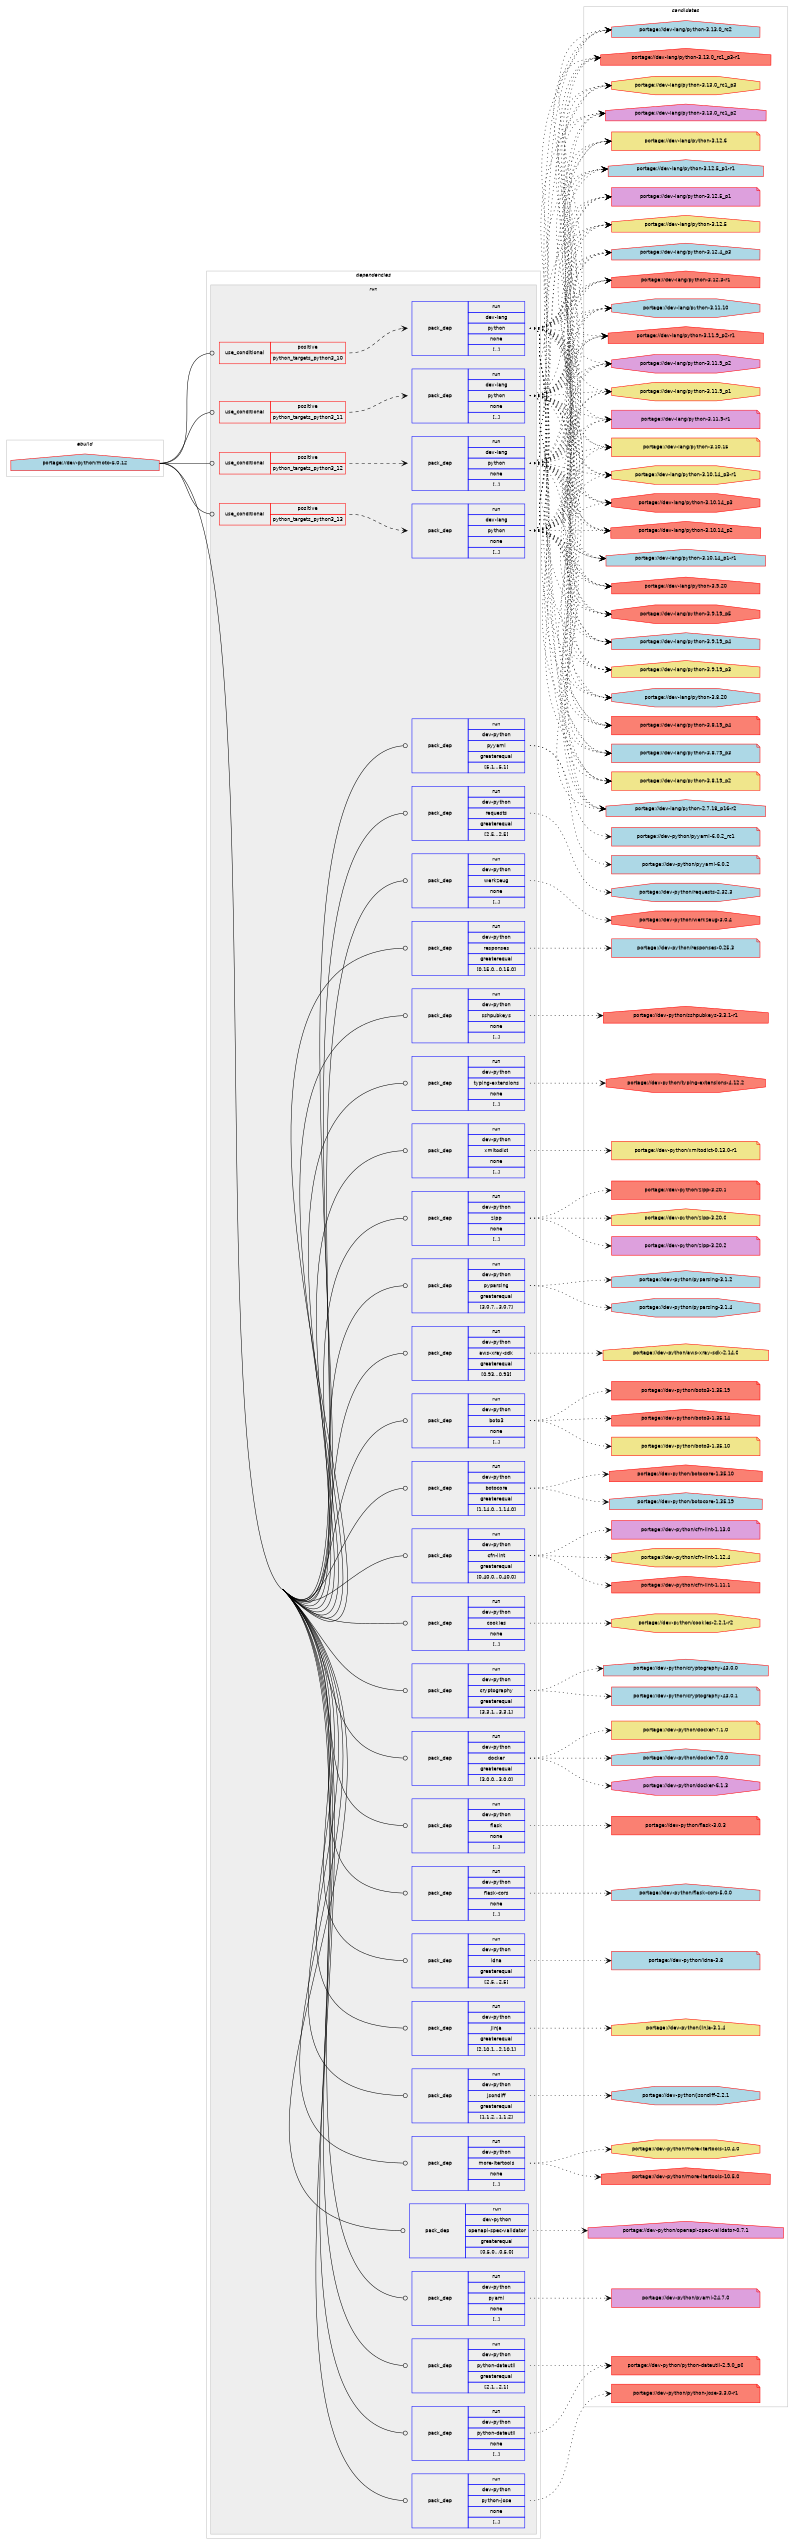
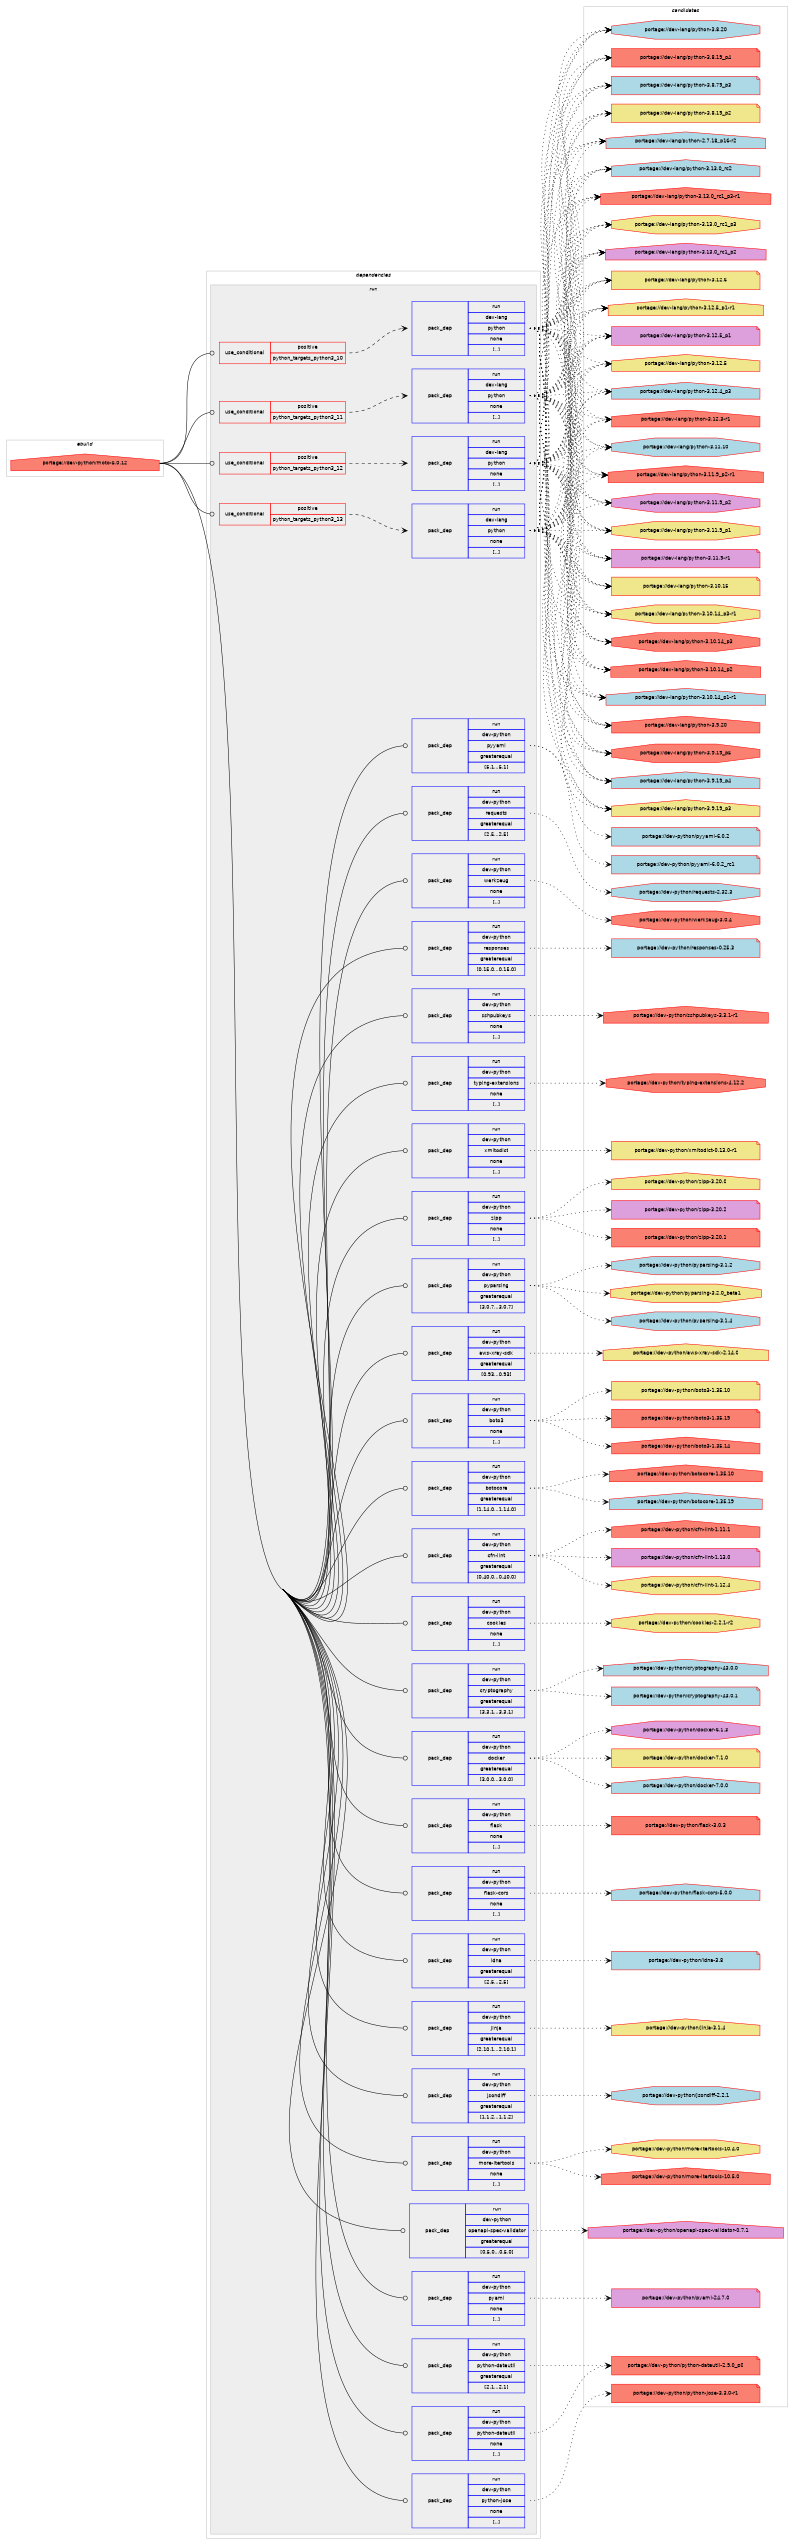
(686, 169) -> (686, 308)
(85, 463) -> (85, 463)
(686, 1280) -> (686, 1266)
none -> (686, 1293)
